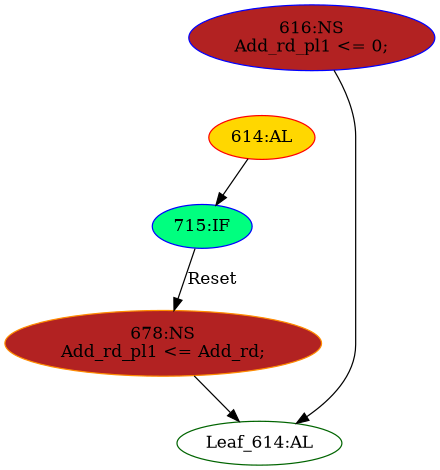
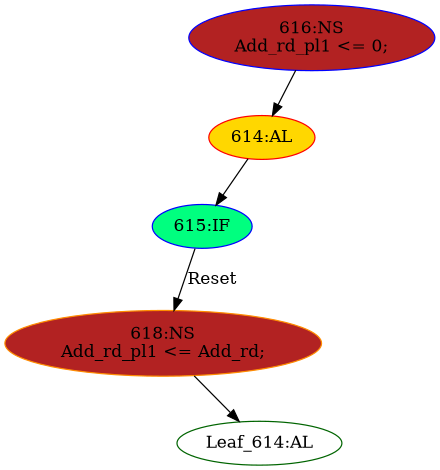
(202, 226) -> (202, 226)
(356, 251) -> (287, 88)
(163, 343) -> (163, 343)
